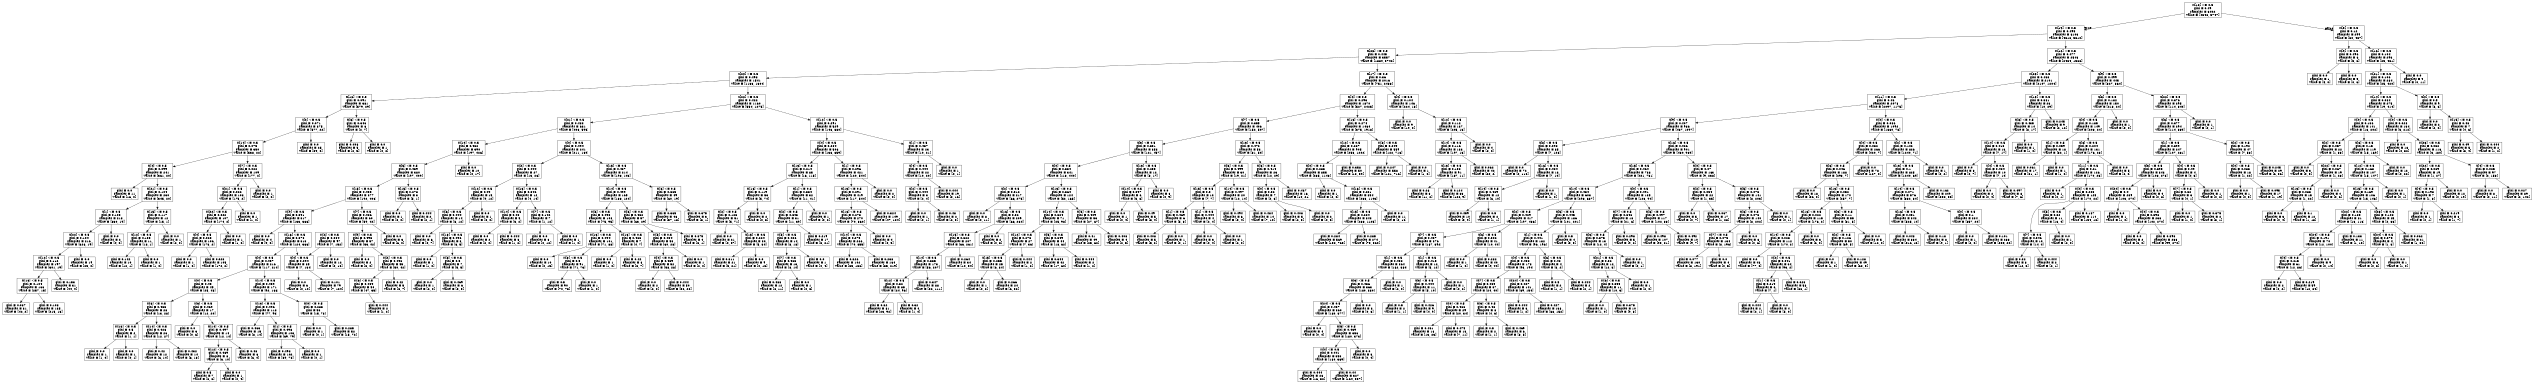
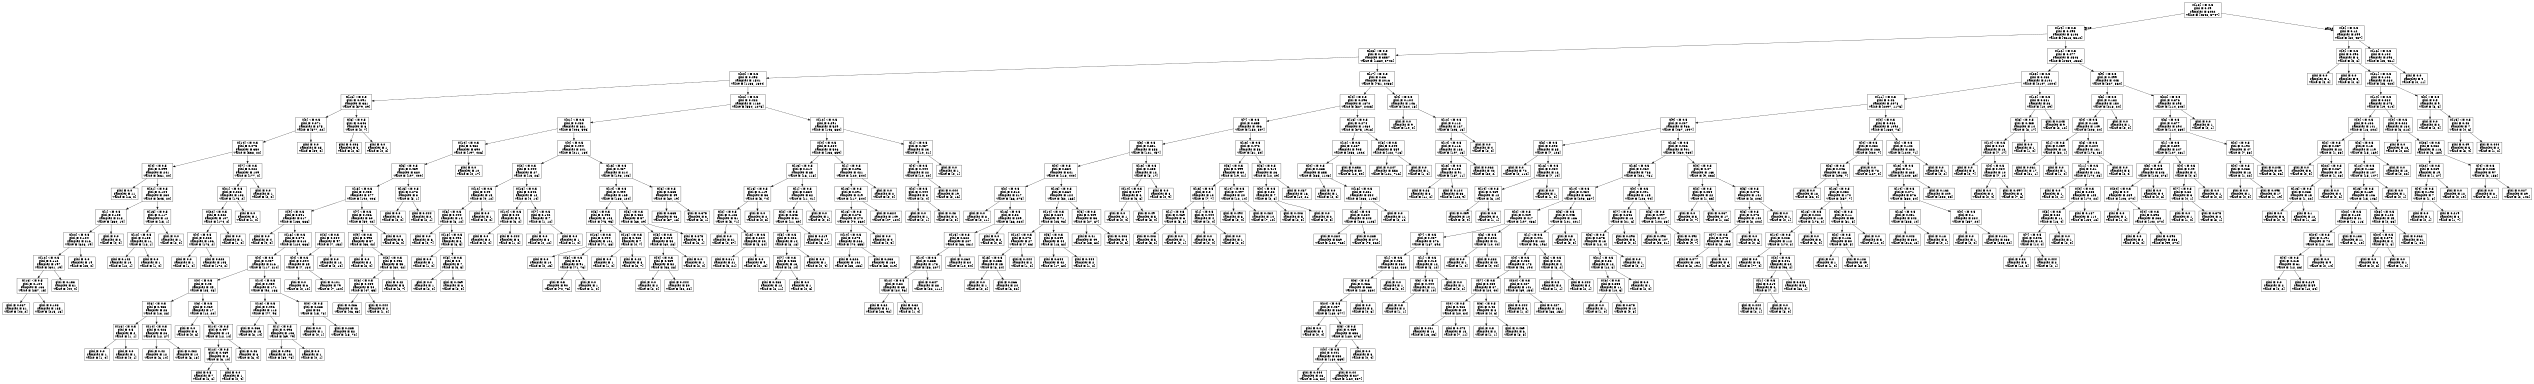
(2381, 66) -> (2364, 67)
(2041, 205) -> (2043, 227)
none -> (347, 309)
(1424, 309) -> none
